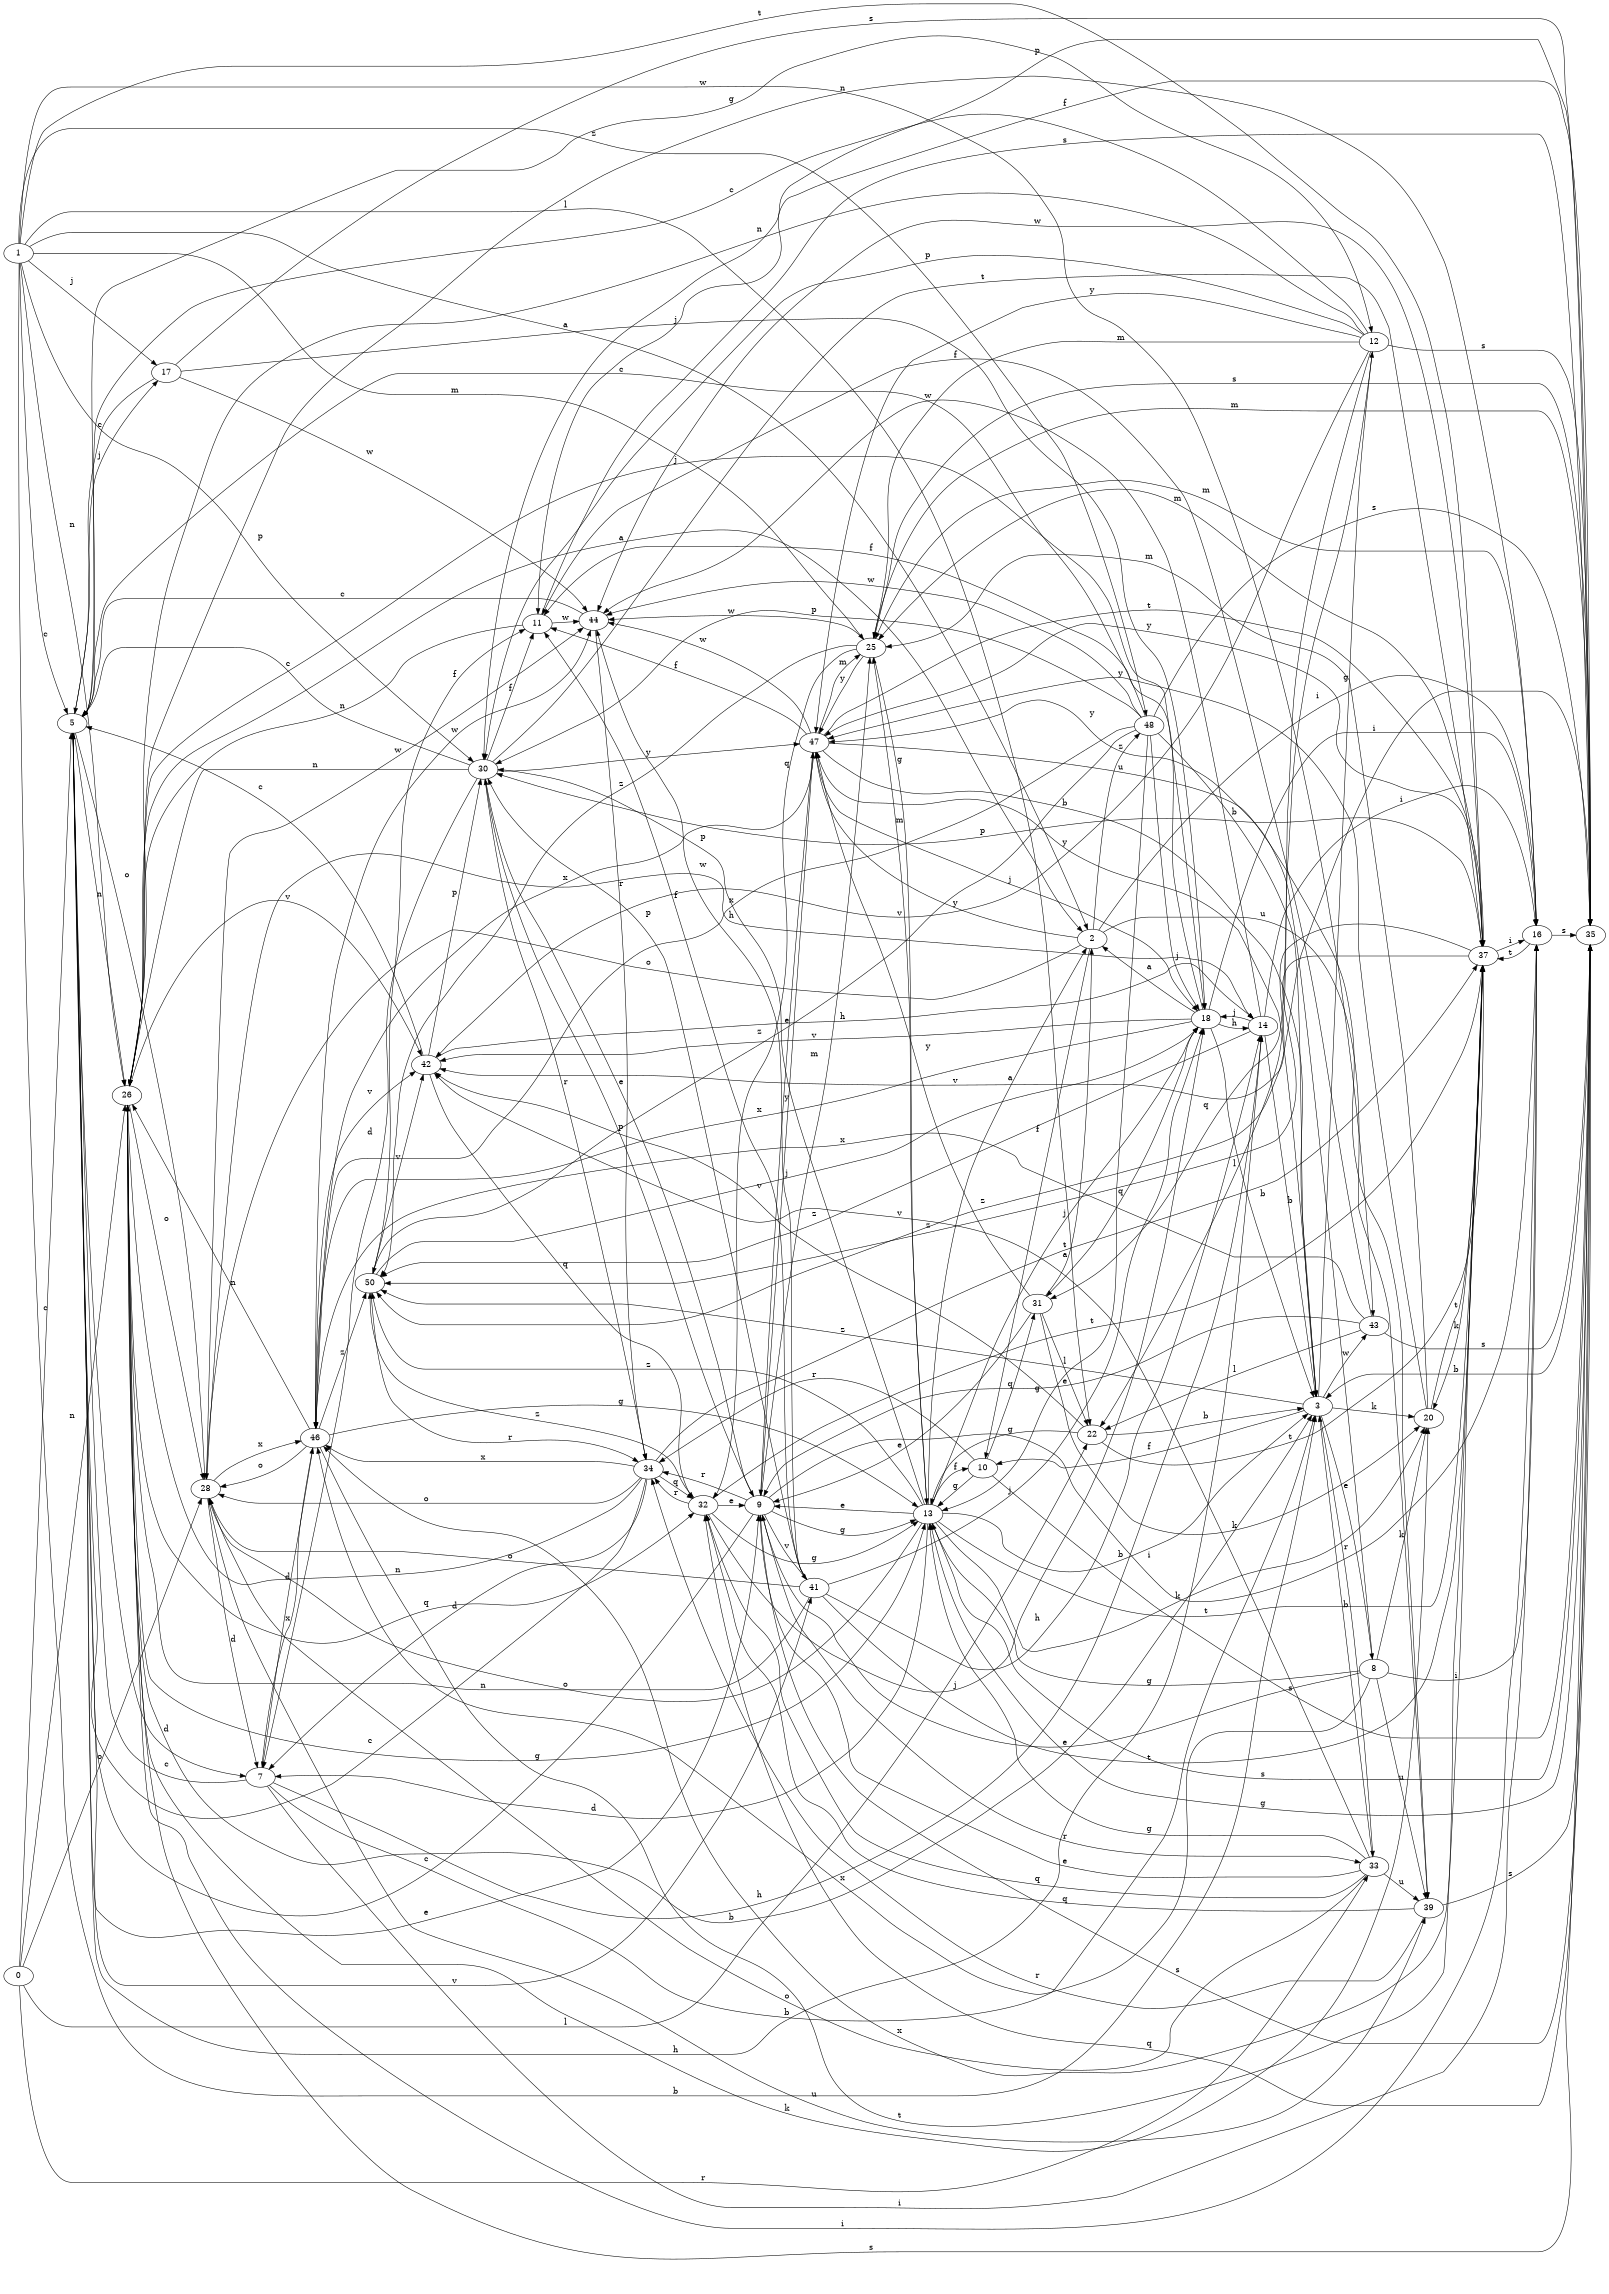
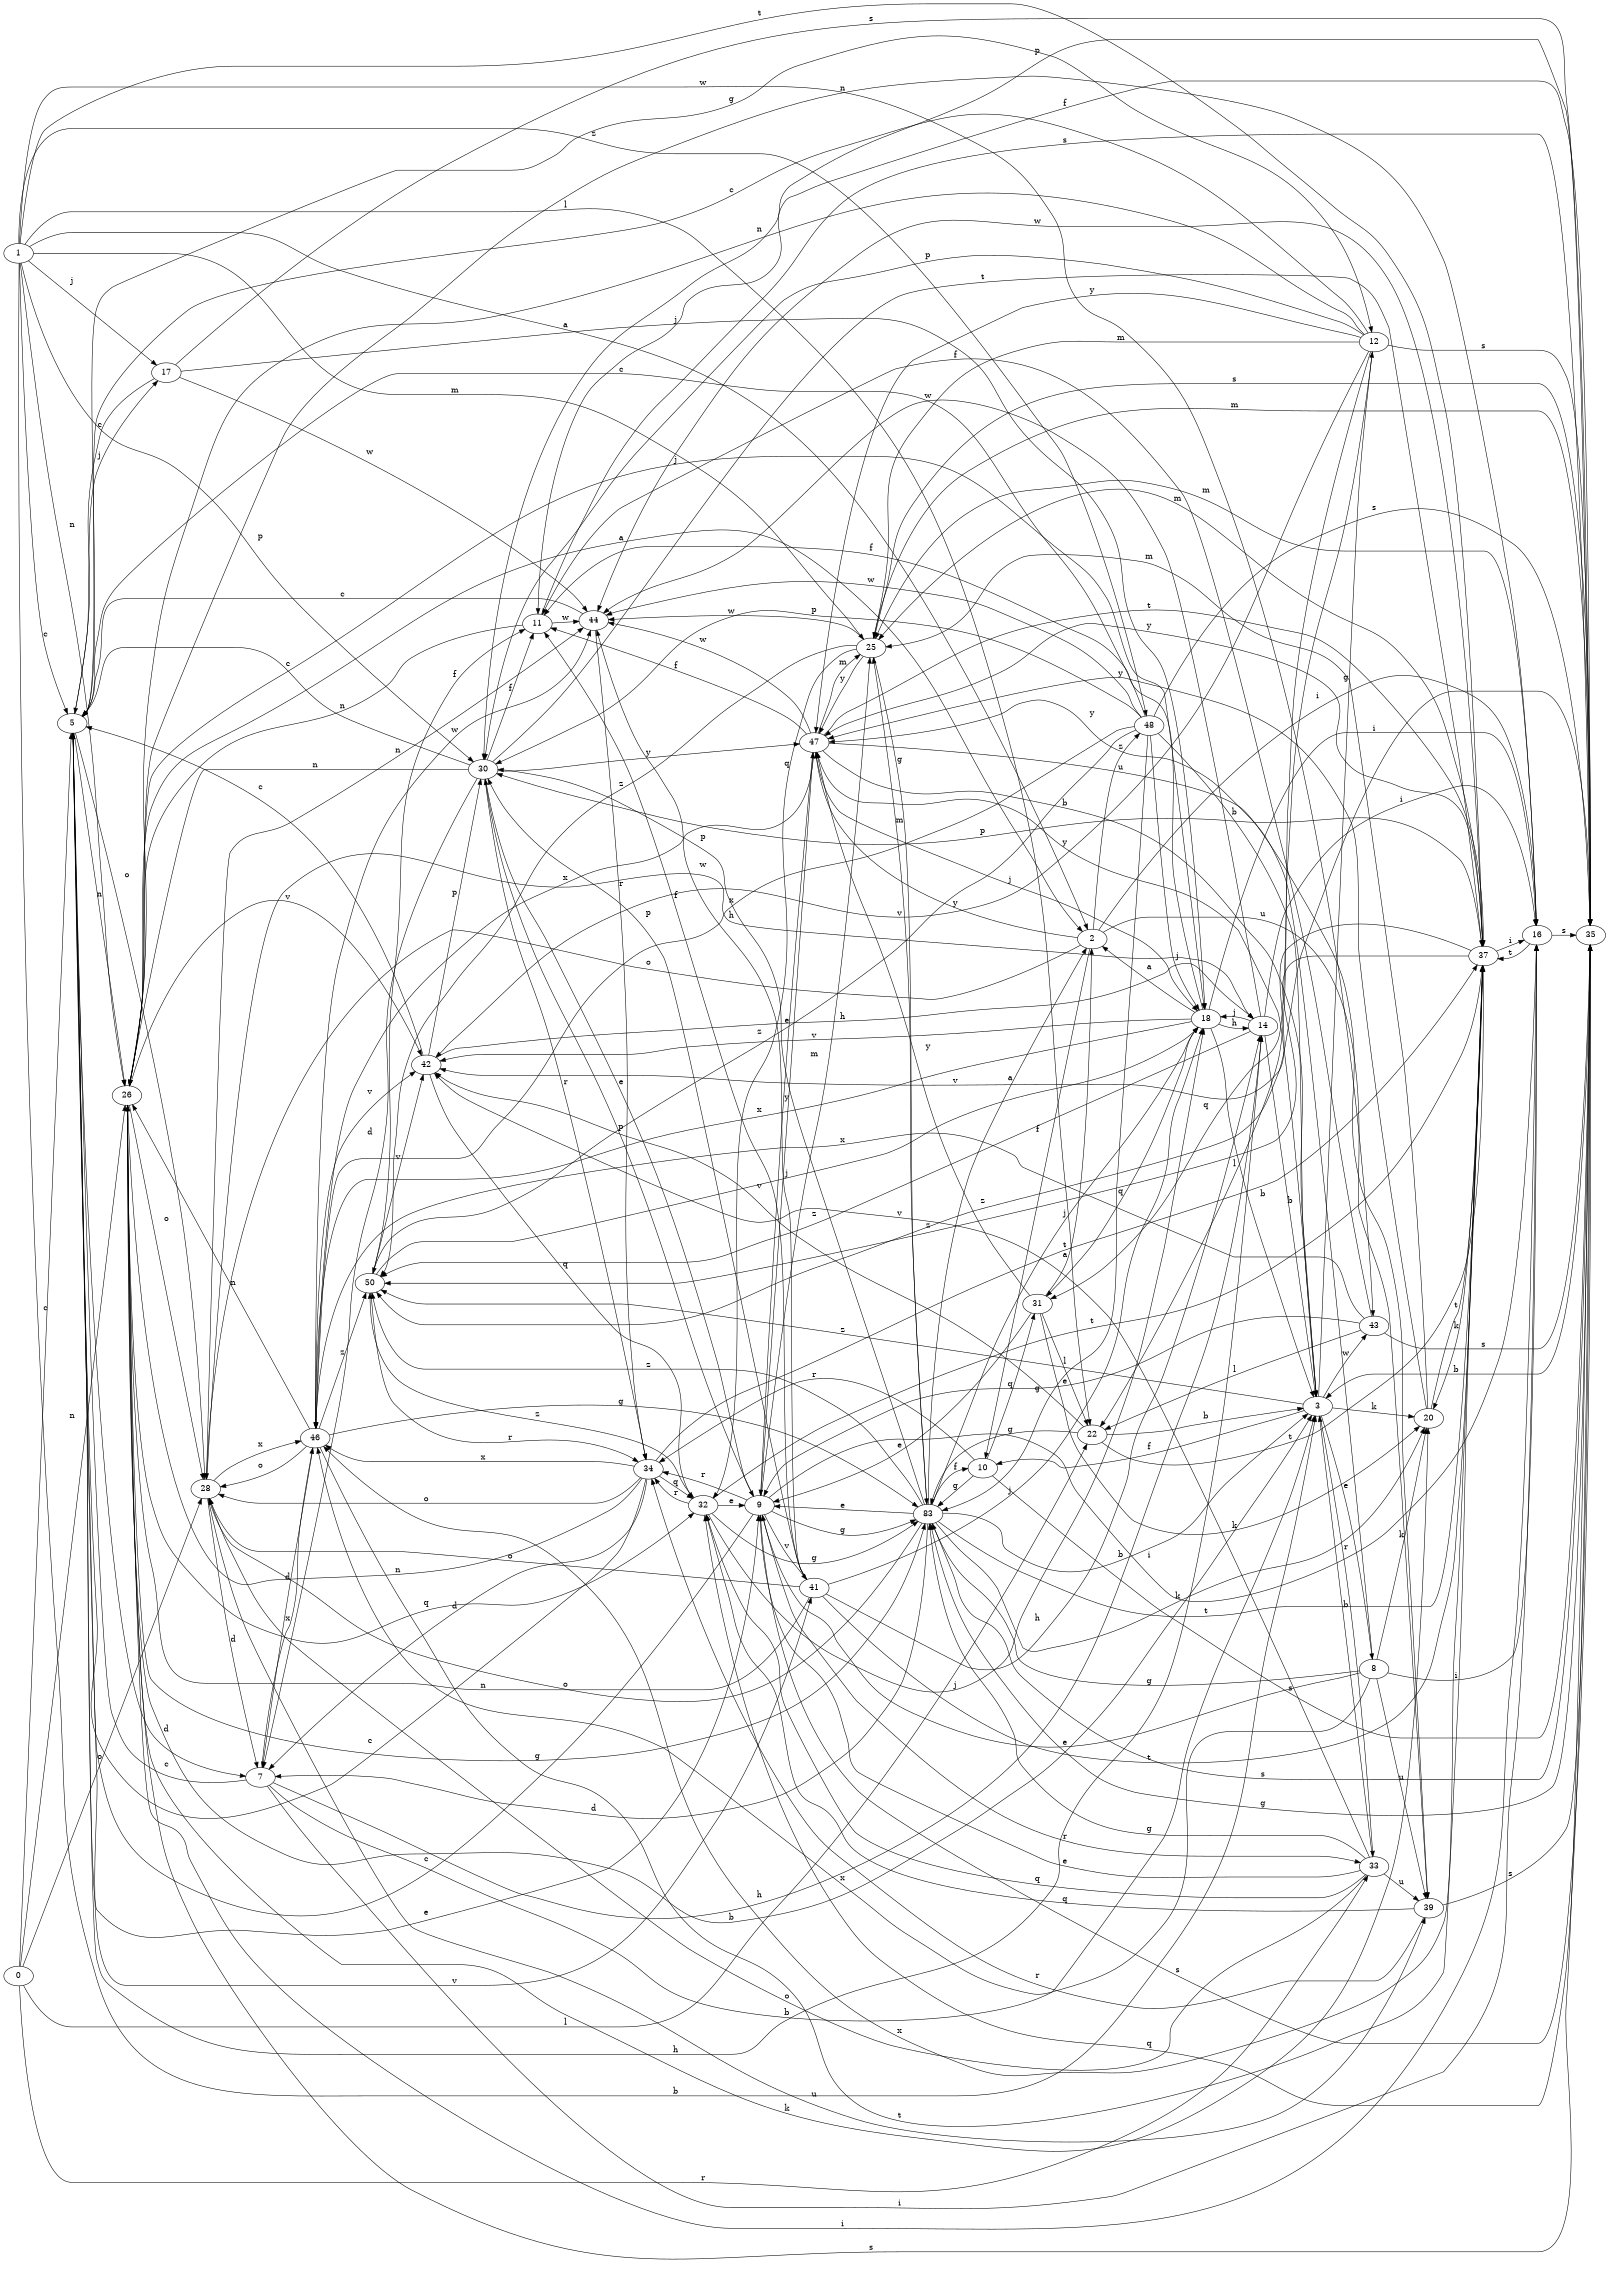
(398, 751) -> (398, 751)
(928, 1514) -> (928, 1514)
